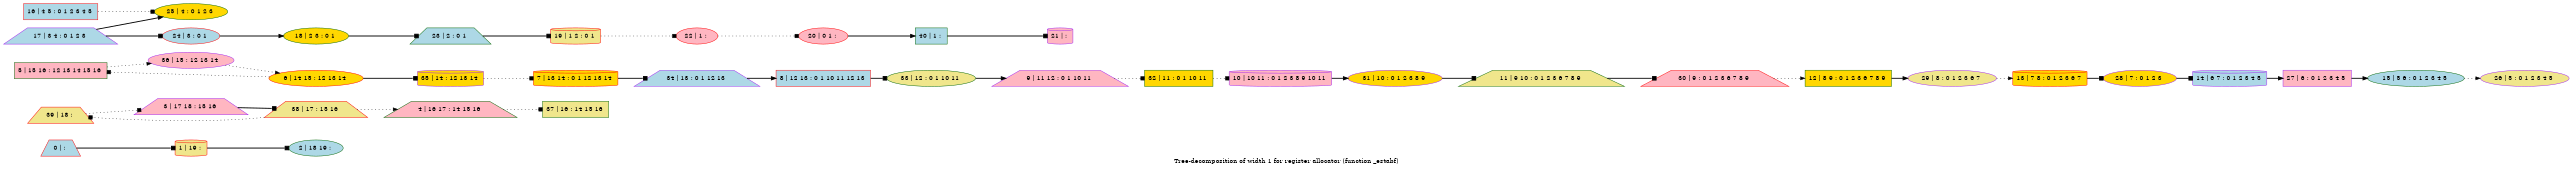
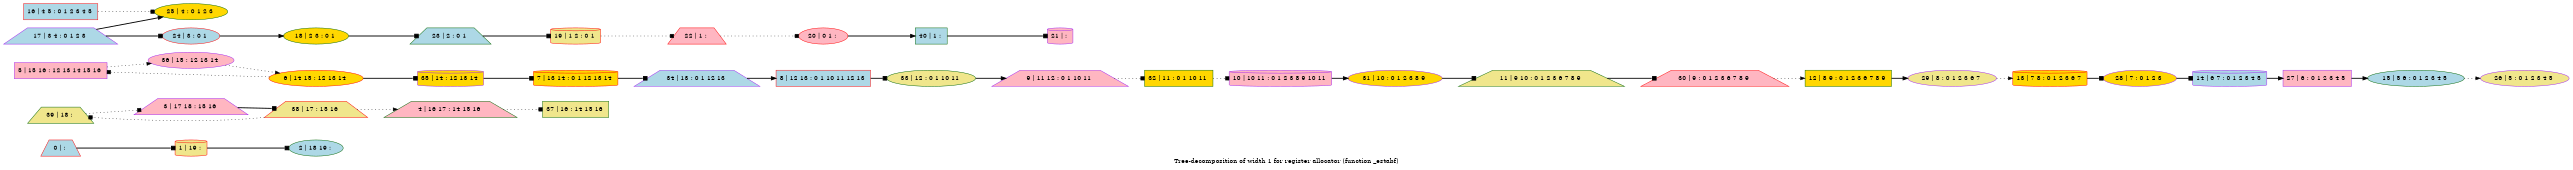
(697, 36) -> (697, 36)
(61, 71) -> (61, 71)
(506, 78) -> (506, 78)
(61, 115) -> (61, 115)
